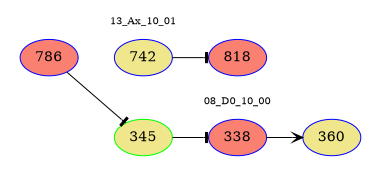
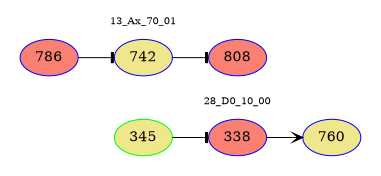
(143, 22) -> (143, 22)
(238, 58) -> (238, 58)
(94, 96) -> (94, 58)
(238, 102) -> (238, 102)
(332, 138) -> (332, 138)
